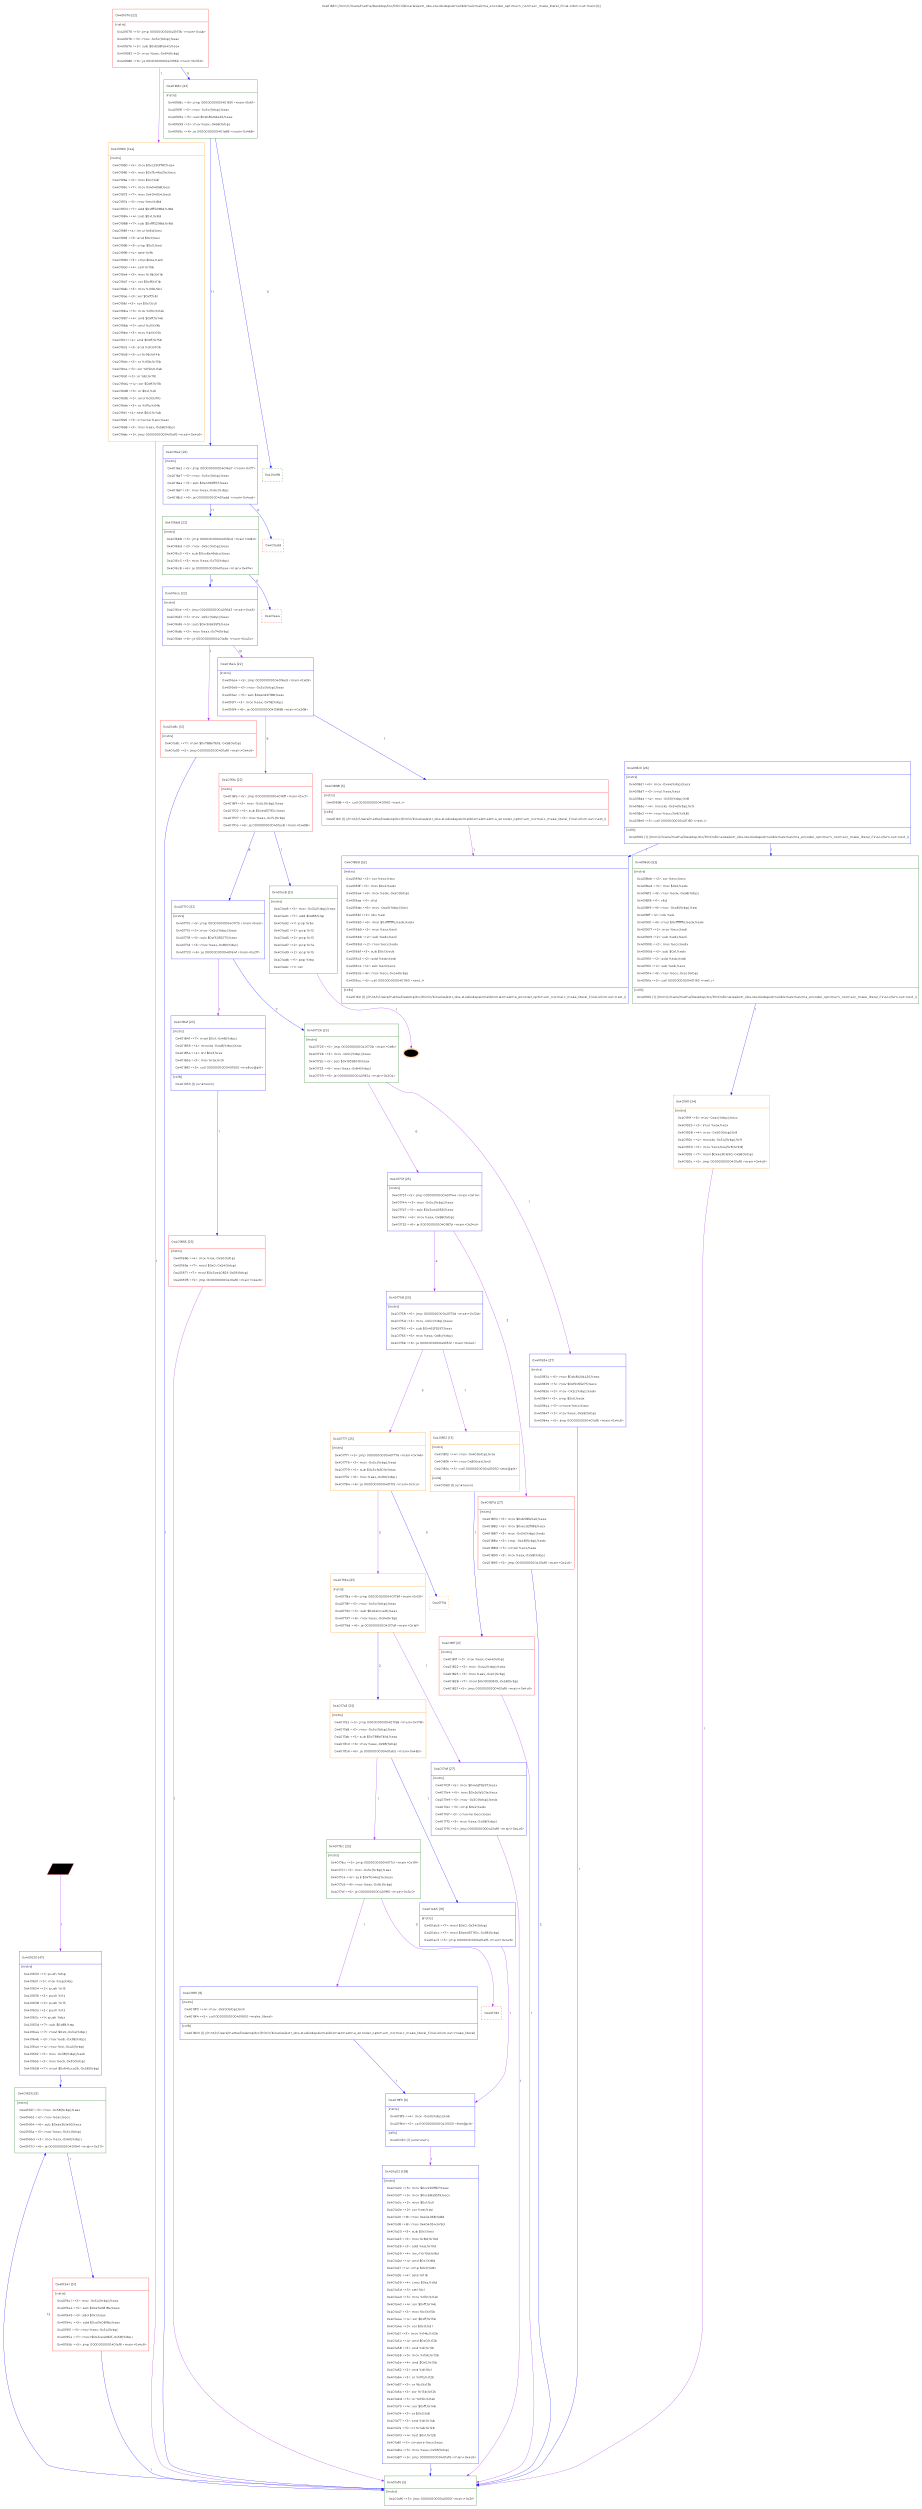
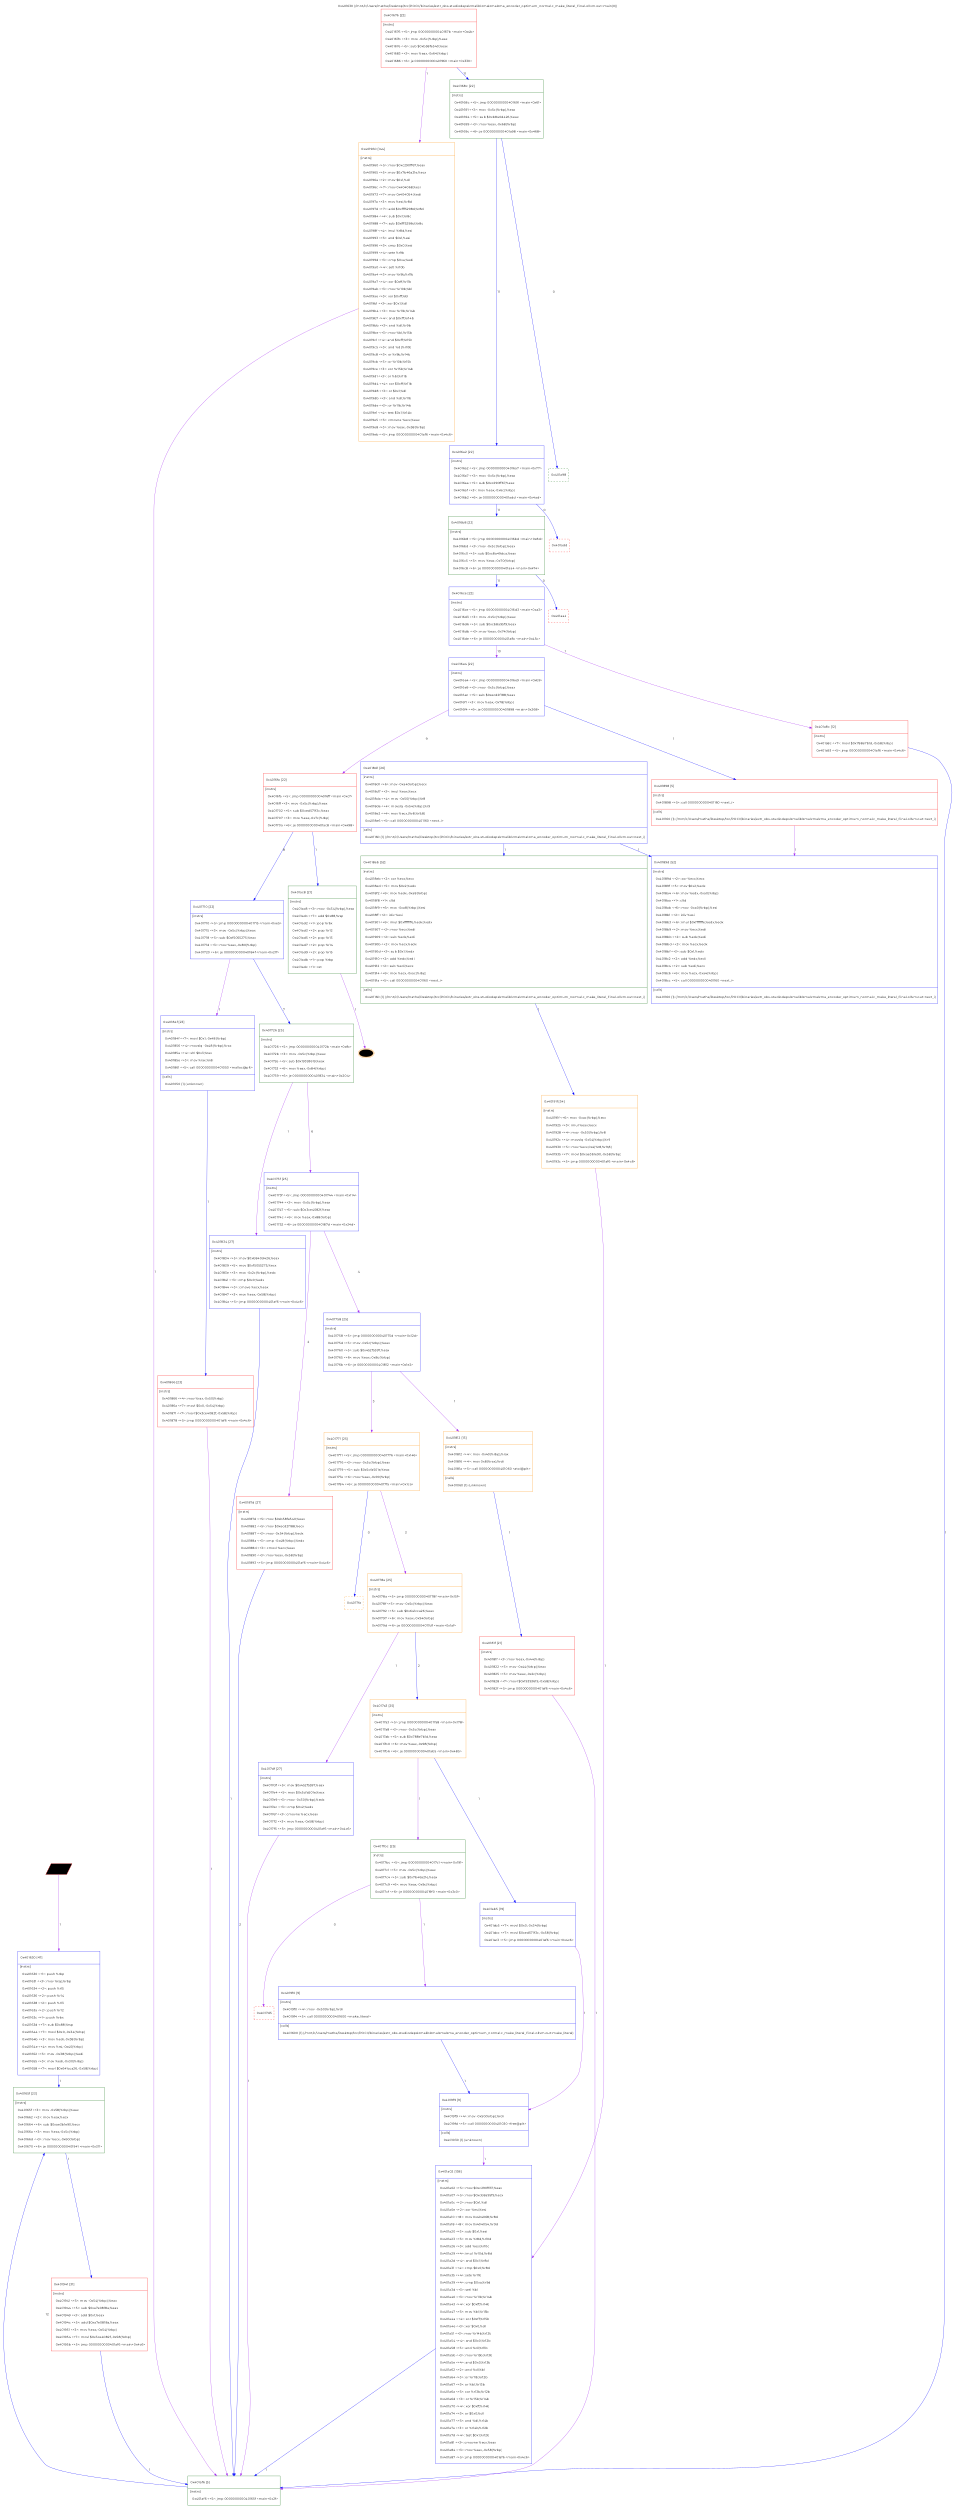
(703, 1896) -> (604, 1720)
